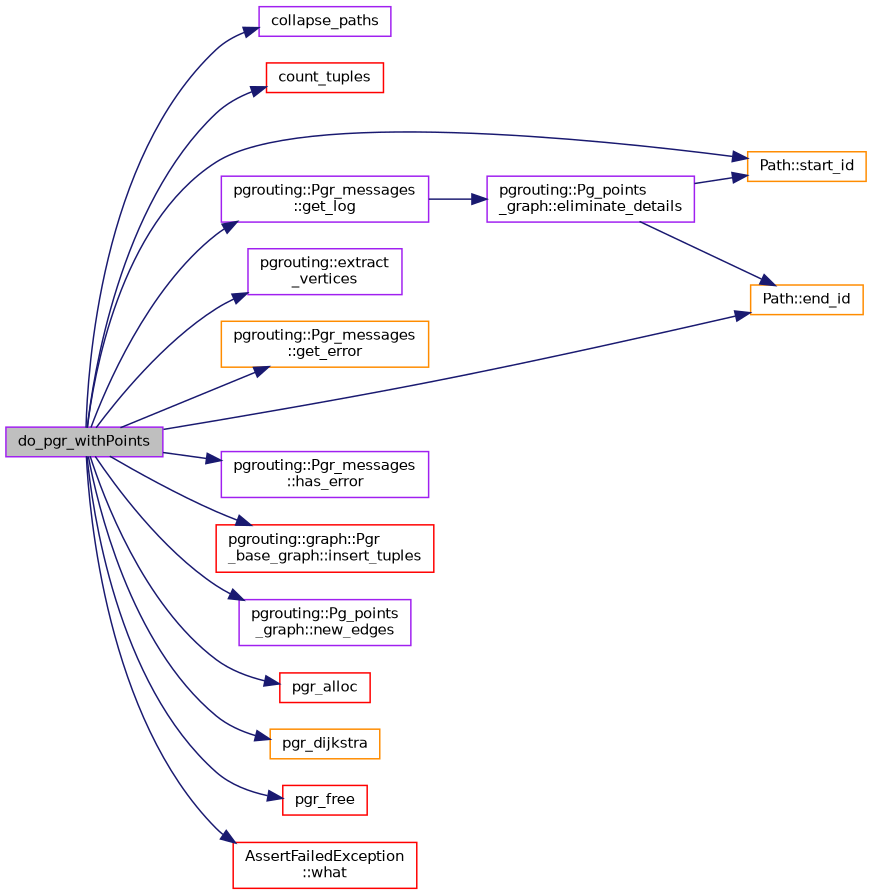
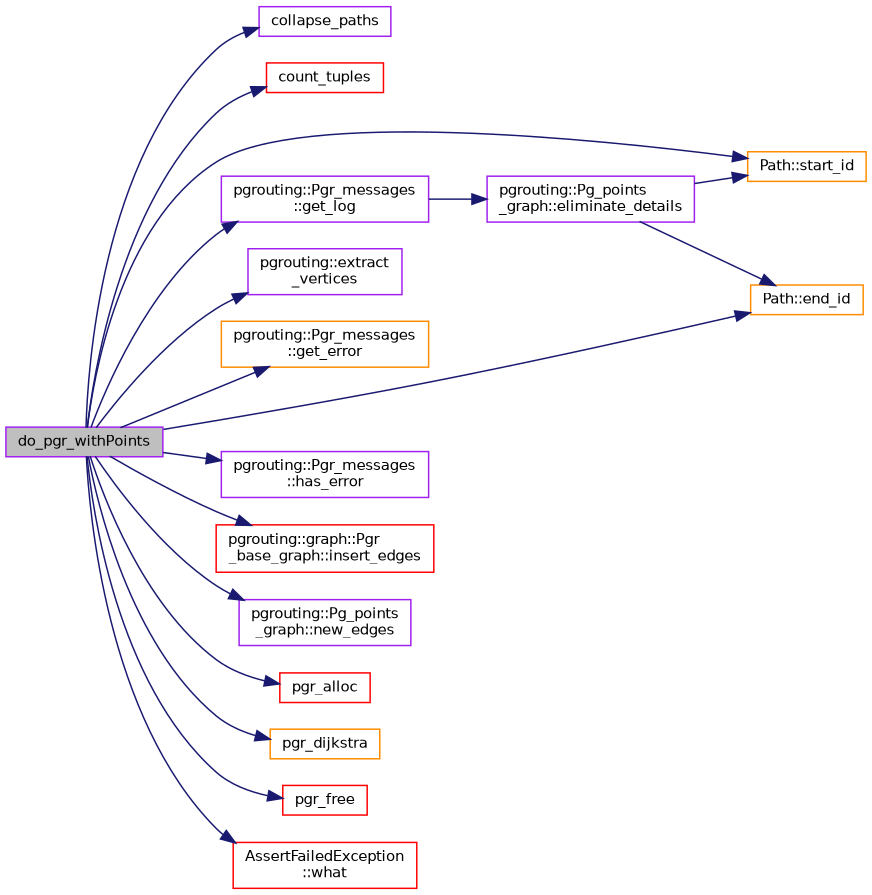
(325, 549) -> (325, 549)
